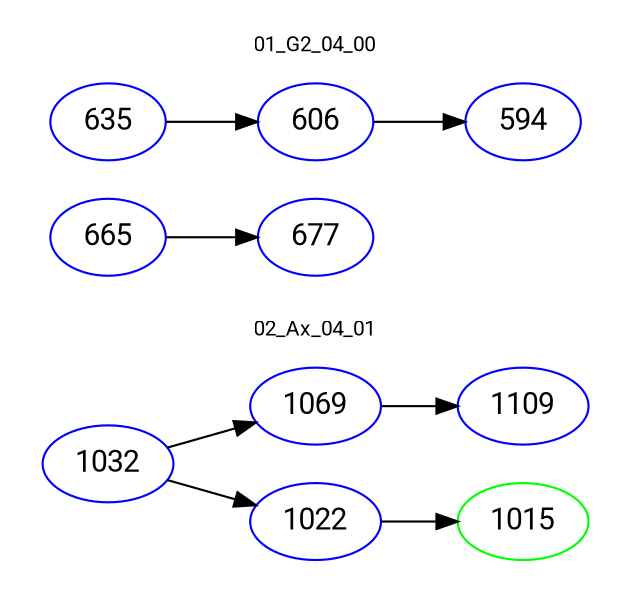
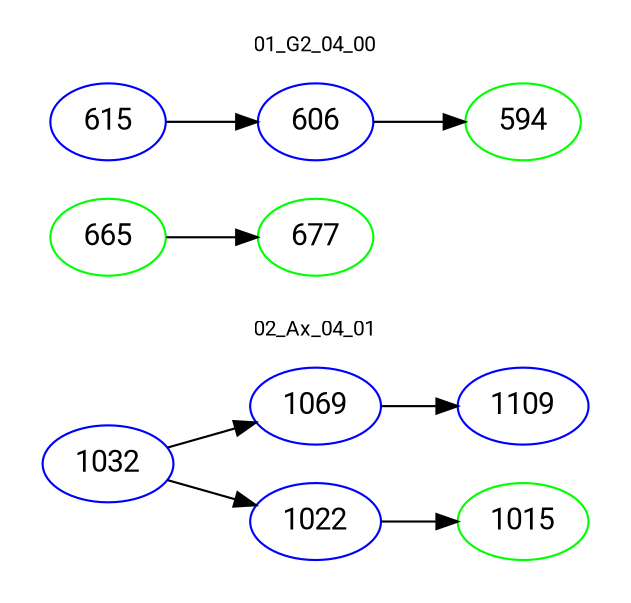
(108, 122) -> (108, 122)
(523, 122) -> (523, 122)
(108, 237) -> (108, 237)
(316, 237) -> (316, 237)
